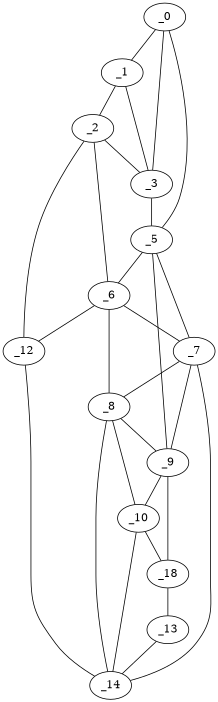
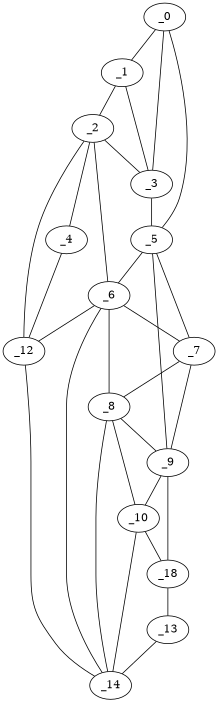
none -> (67, 240)
(210, 544) -> (67, 491)
